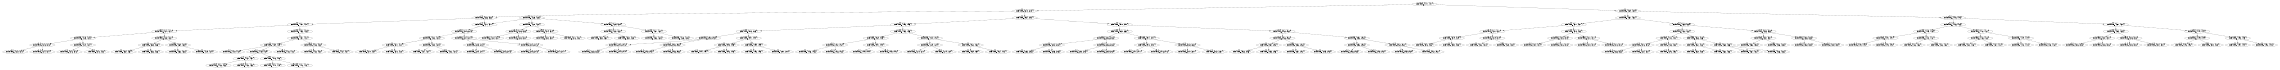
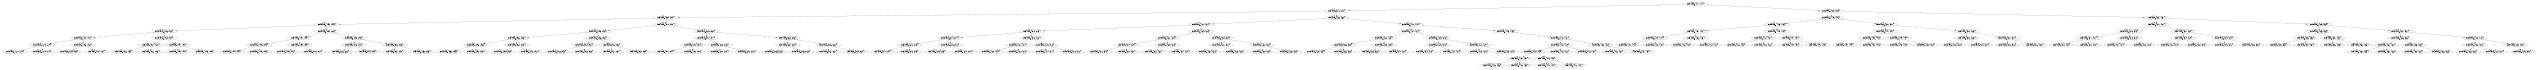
(509, 21) -> (1201, 28)
